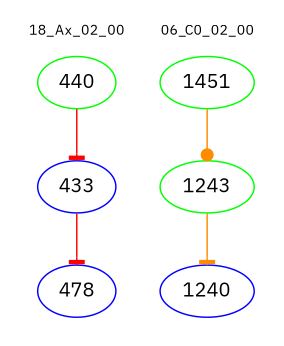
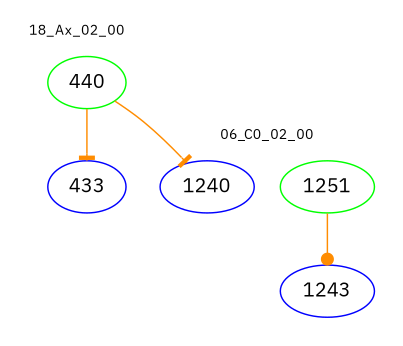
(207, 83) -> (327, 187)
(77, 131) -> (87, 131)
(207, 187) -> (327, 291)
(207, 236) -> (158, 134)
(77, 291) -> none
